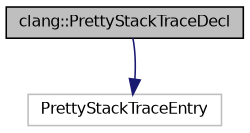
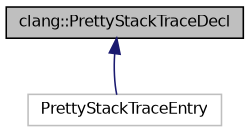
(135, 59) -> (114, 74)
